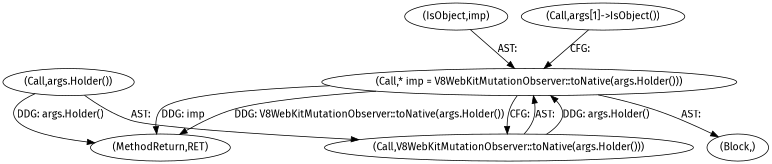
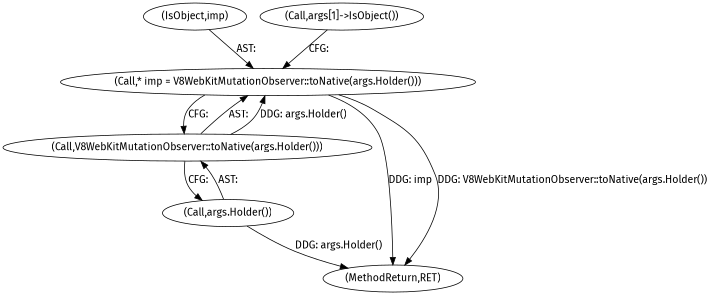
(738, 148) -> none
none -> (186, 180)
